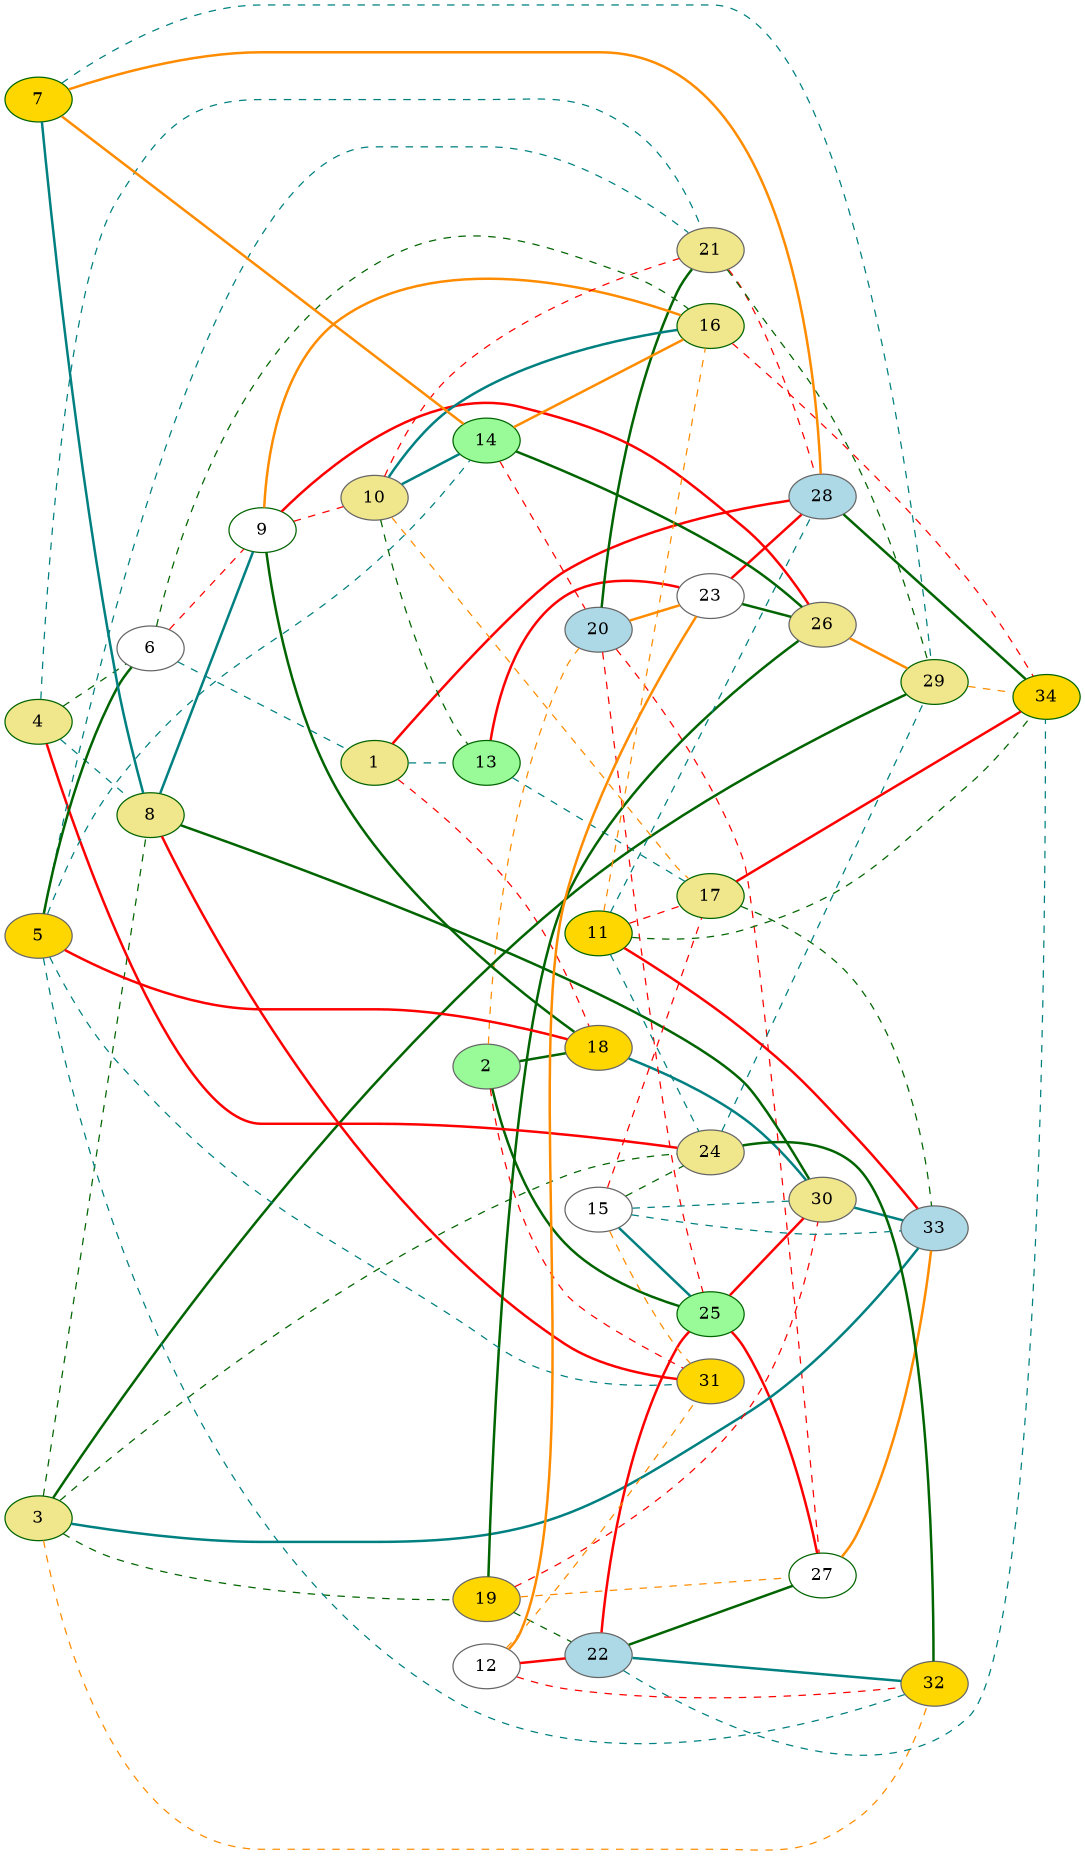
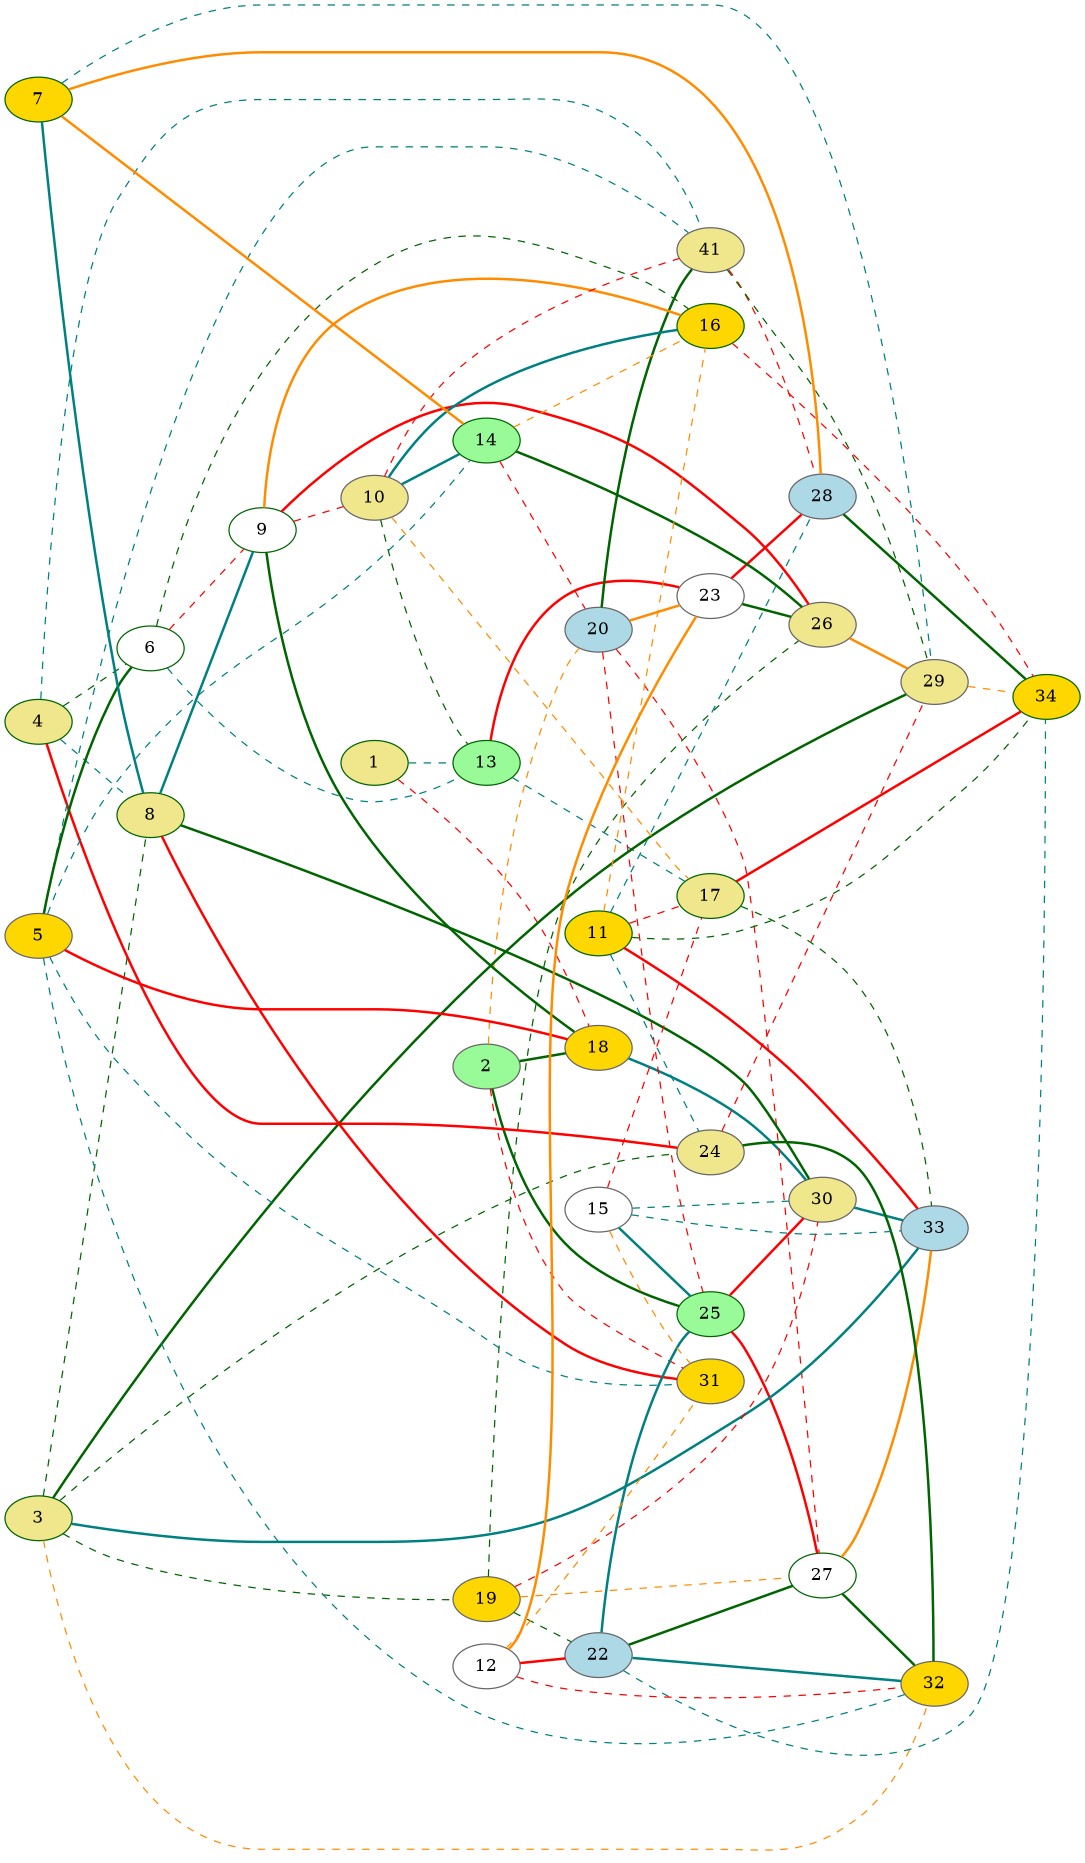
(711, 250) -> (711, 250)
(711, 326) -> (711, 326)
(598, 383) -> (598, 383)
(552, 581) -> none
(151, 648) -> (151, 648)
(935, 682) -> (935, 682)
(262, 706) -> (297, 778)
(823, 917) -> (823, 917)
(524, 1086) -> (524, 1086)
(655, 1181) -> none
(630, 1469) -> (630, 1469)
none -> (879, 1630)
